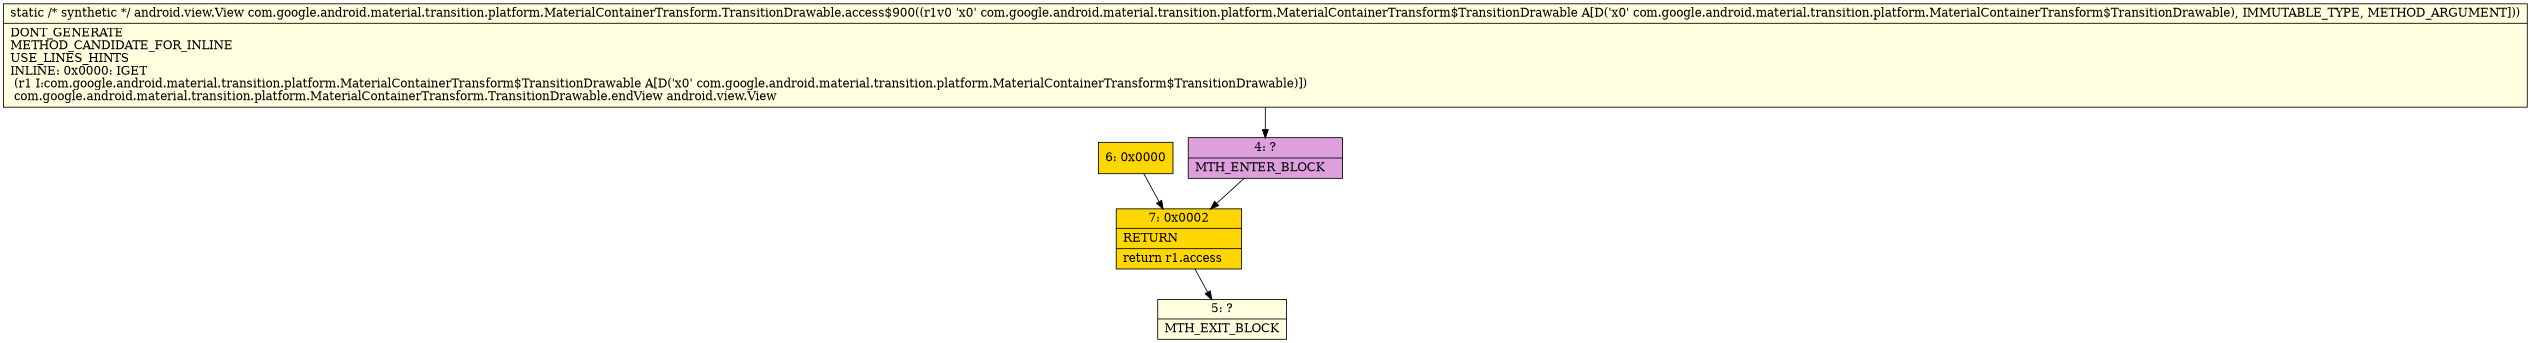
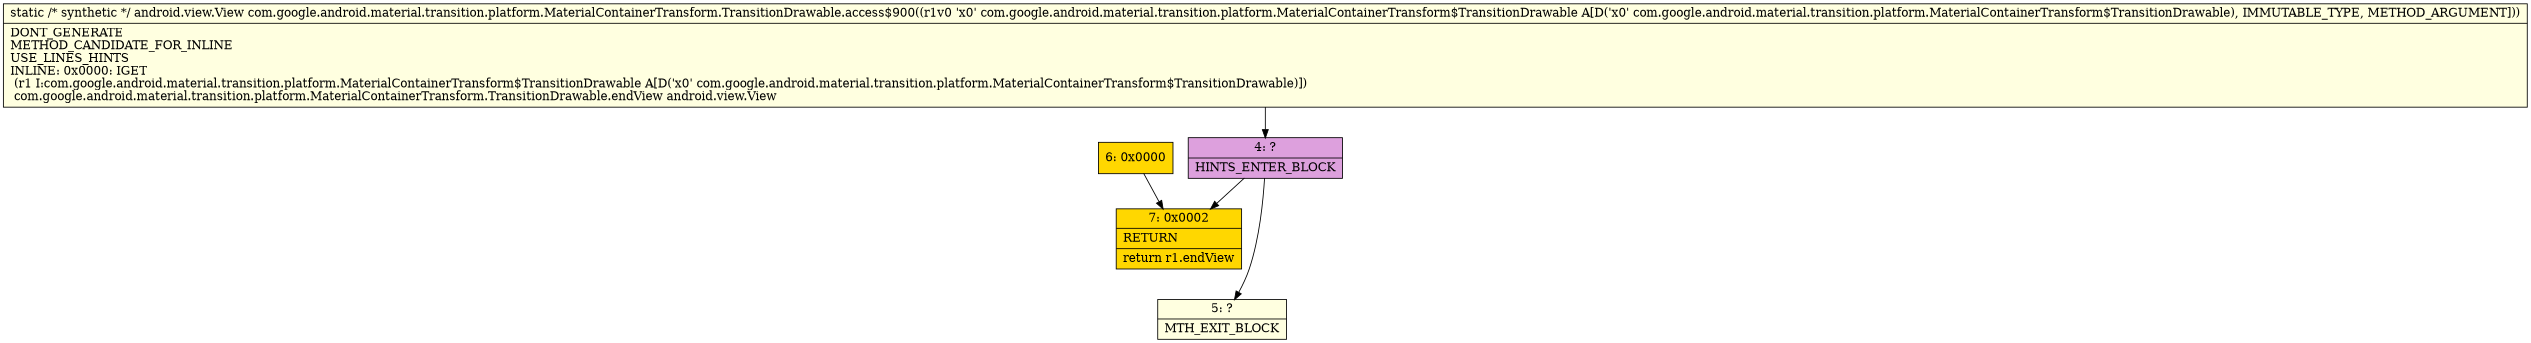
(1260, 168) -> (1265, 168)
(1173, 258) -> (1179, 258)
(1201, 280) -> (1257, 237)
